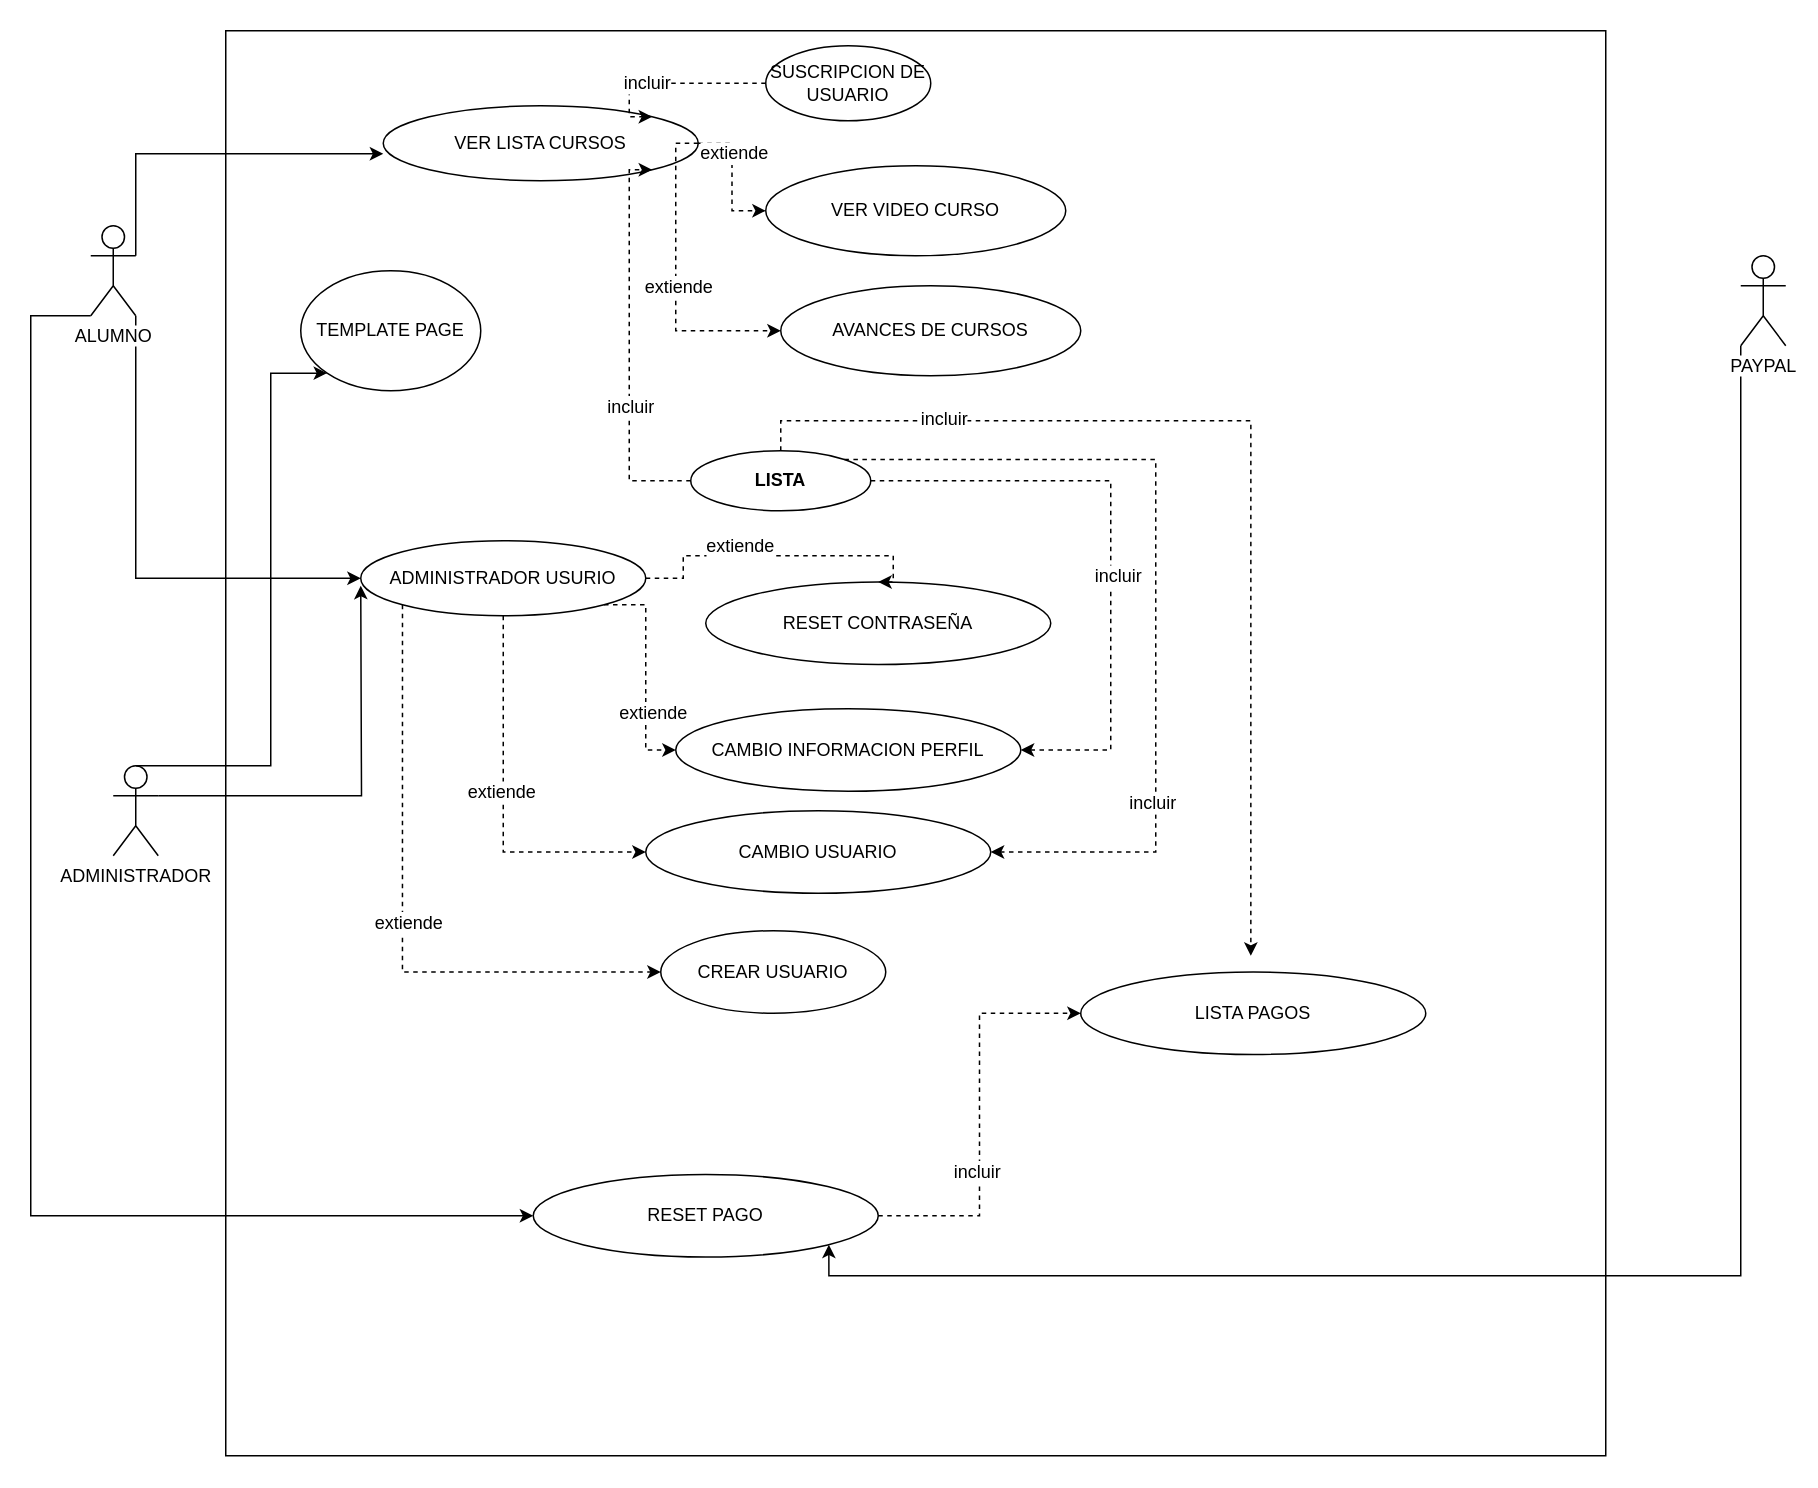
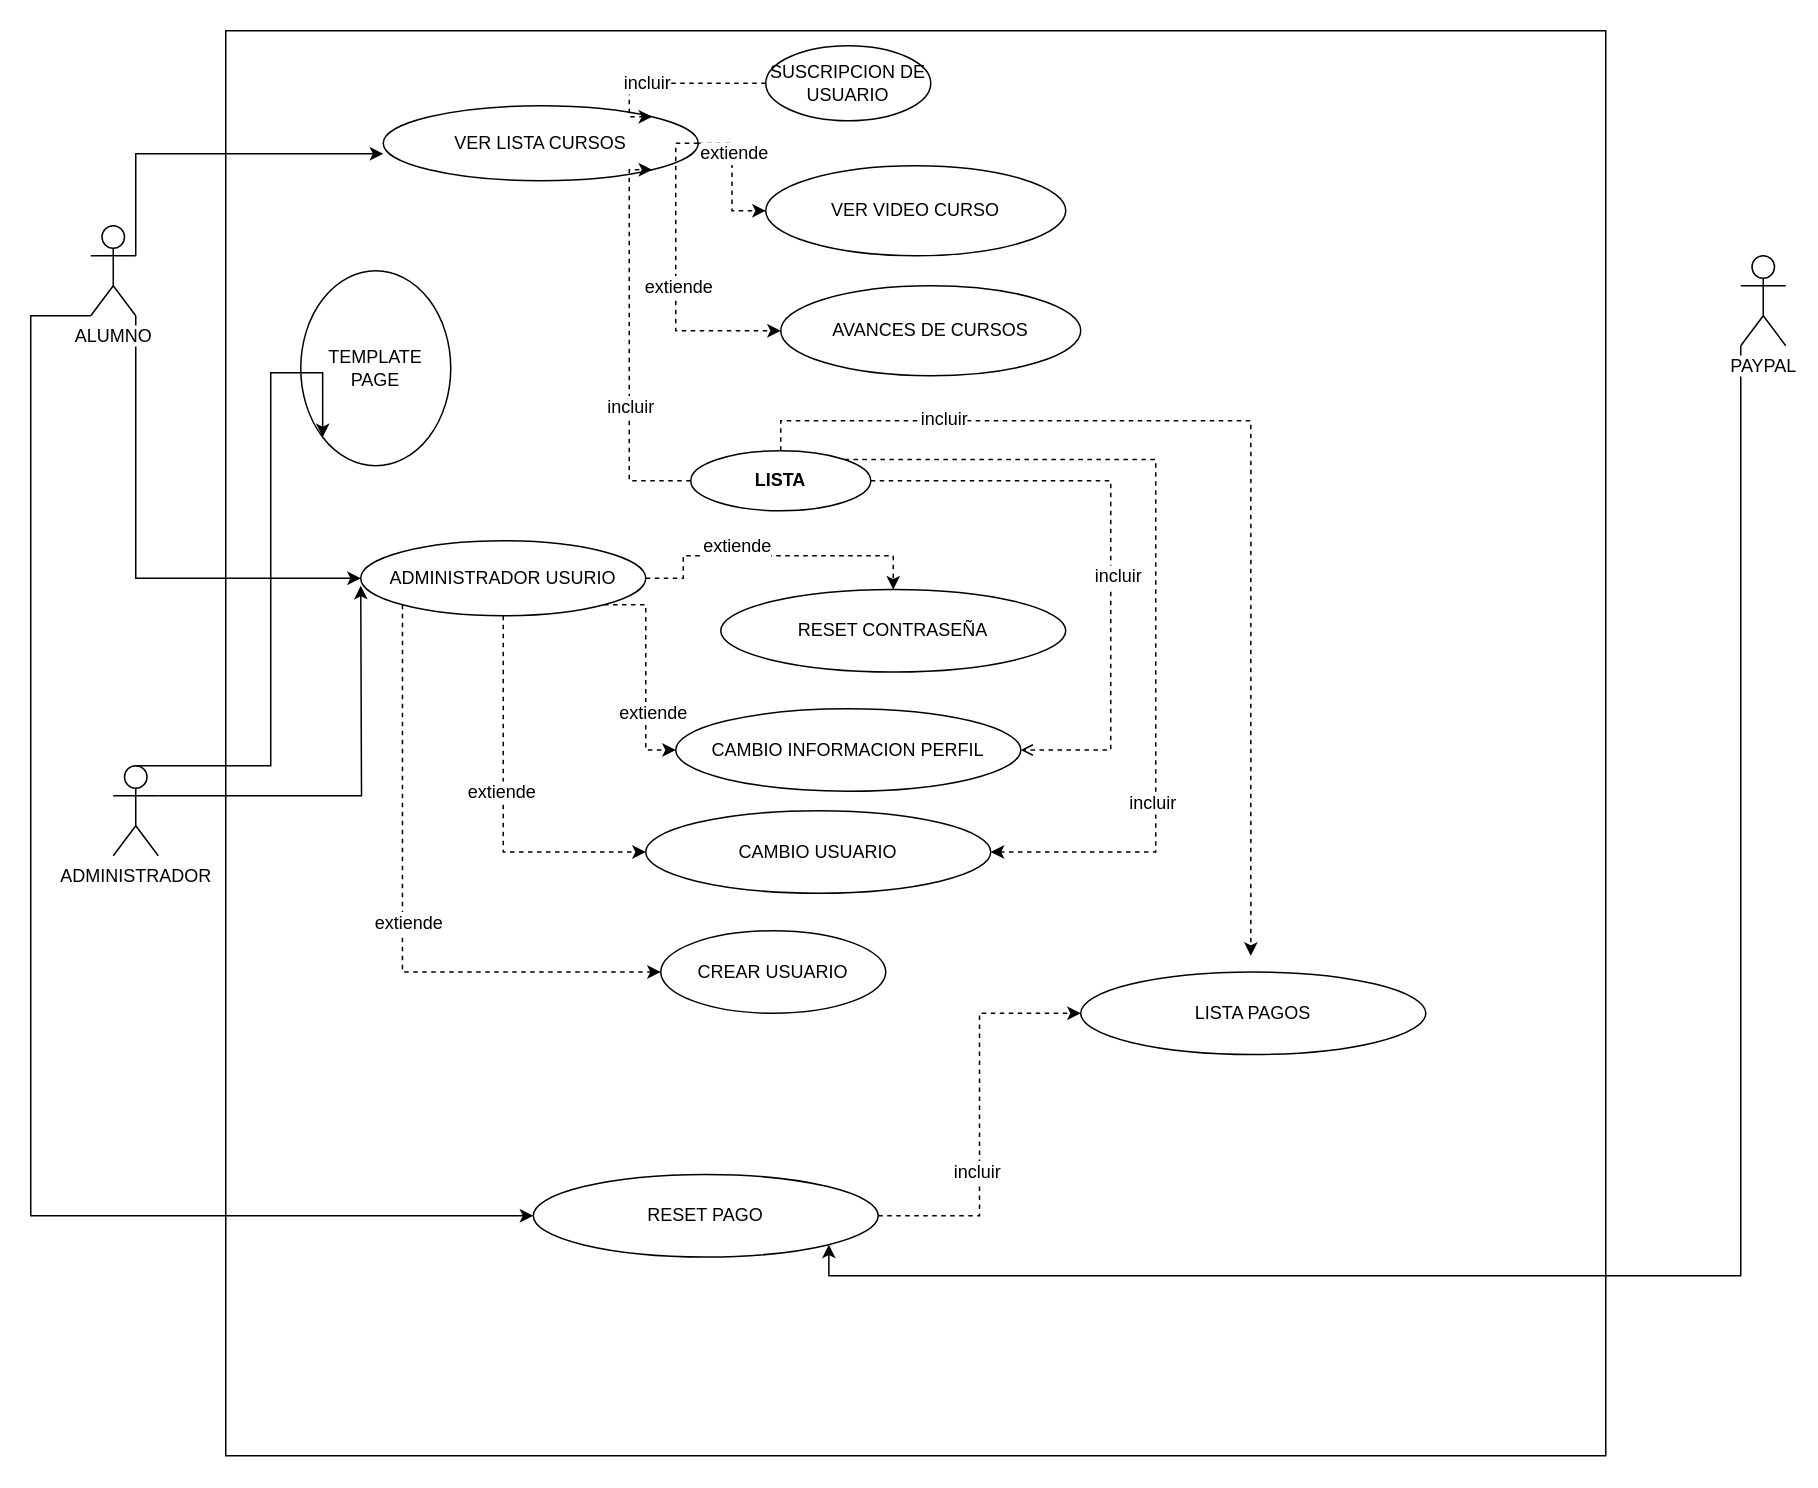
(391, 331) -> (376, 368)
(878, 623) -> (893, 631)
(1032, 750) -> (1029, 750)
